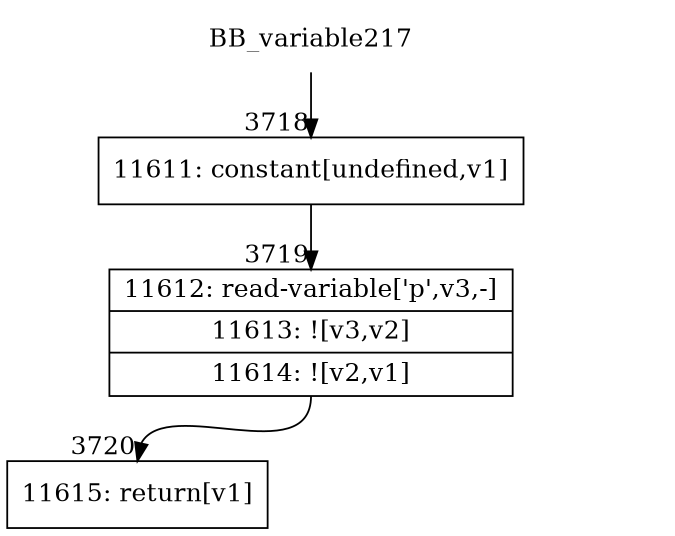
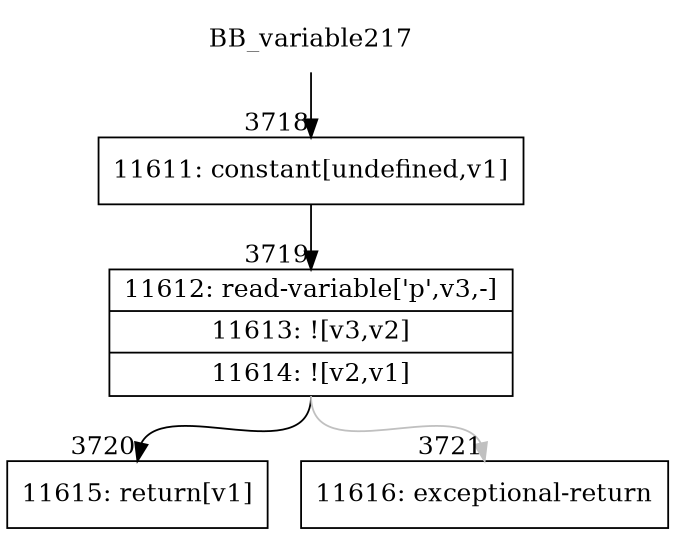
none -> (485, 495)
